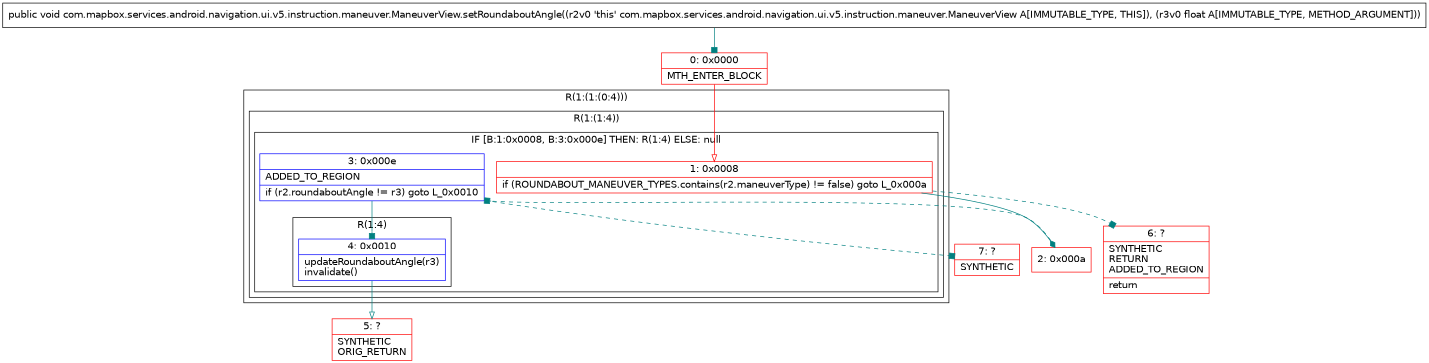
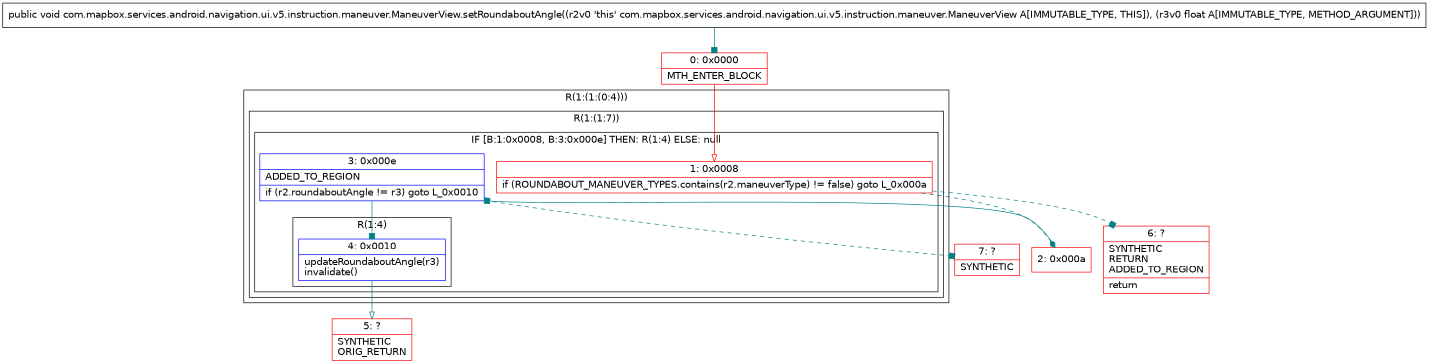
(596, 119) -> (596, 119)
(780, 202) -> (780, 202)
(991, 205) -> (991, 205)
